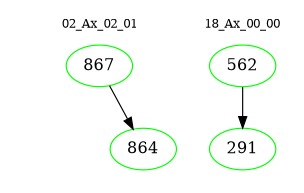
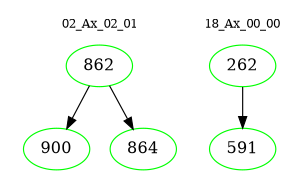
(99, 66) -> (99, 66)
(243, 66) -> (243, 66)
none -> (57, 149)
(243, 149) -> (243, 149)
